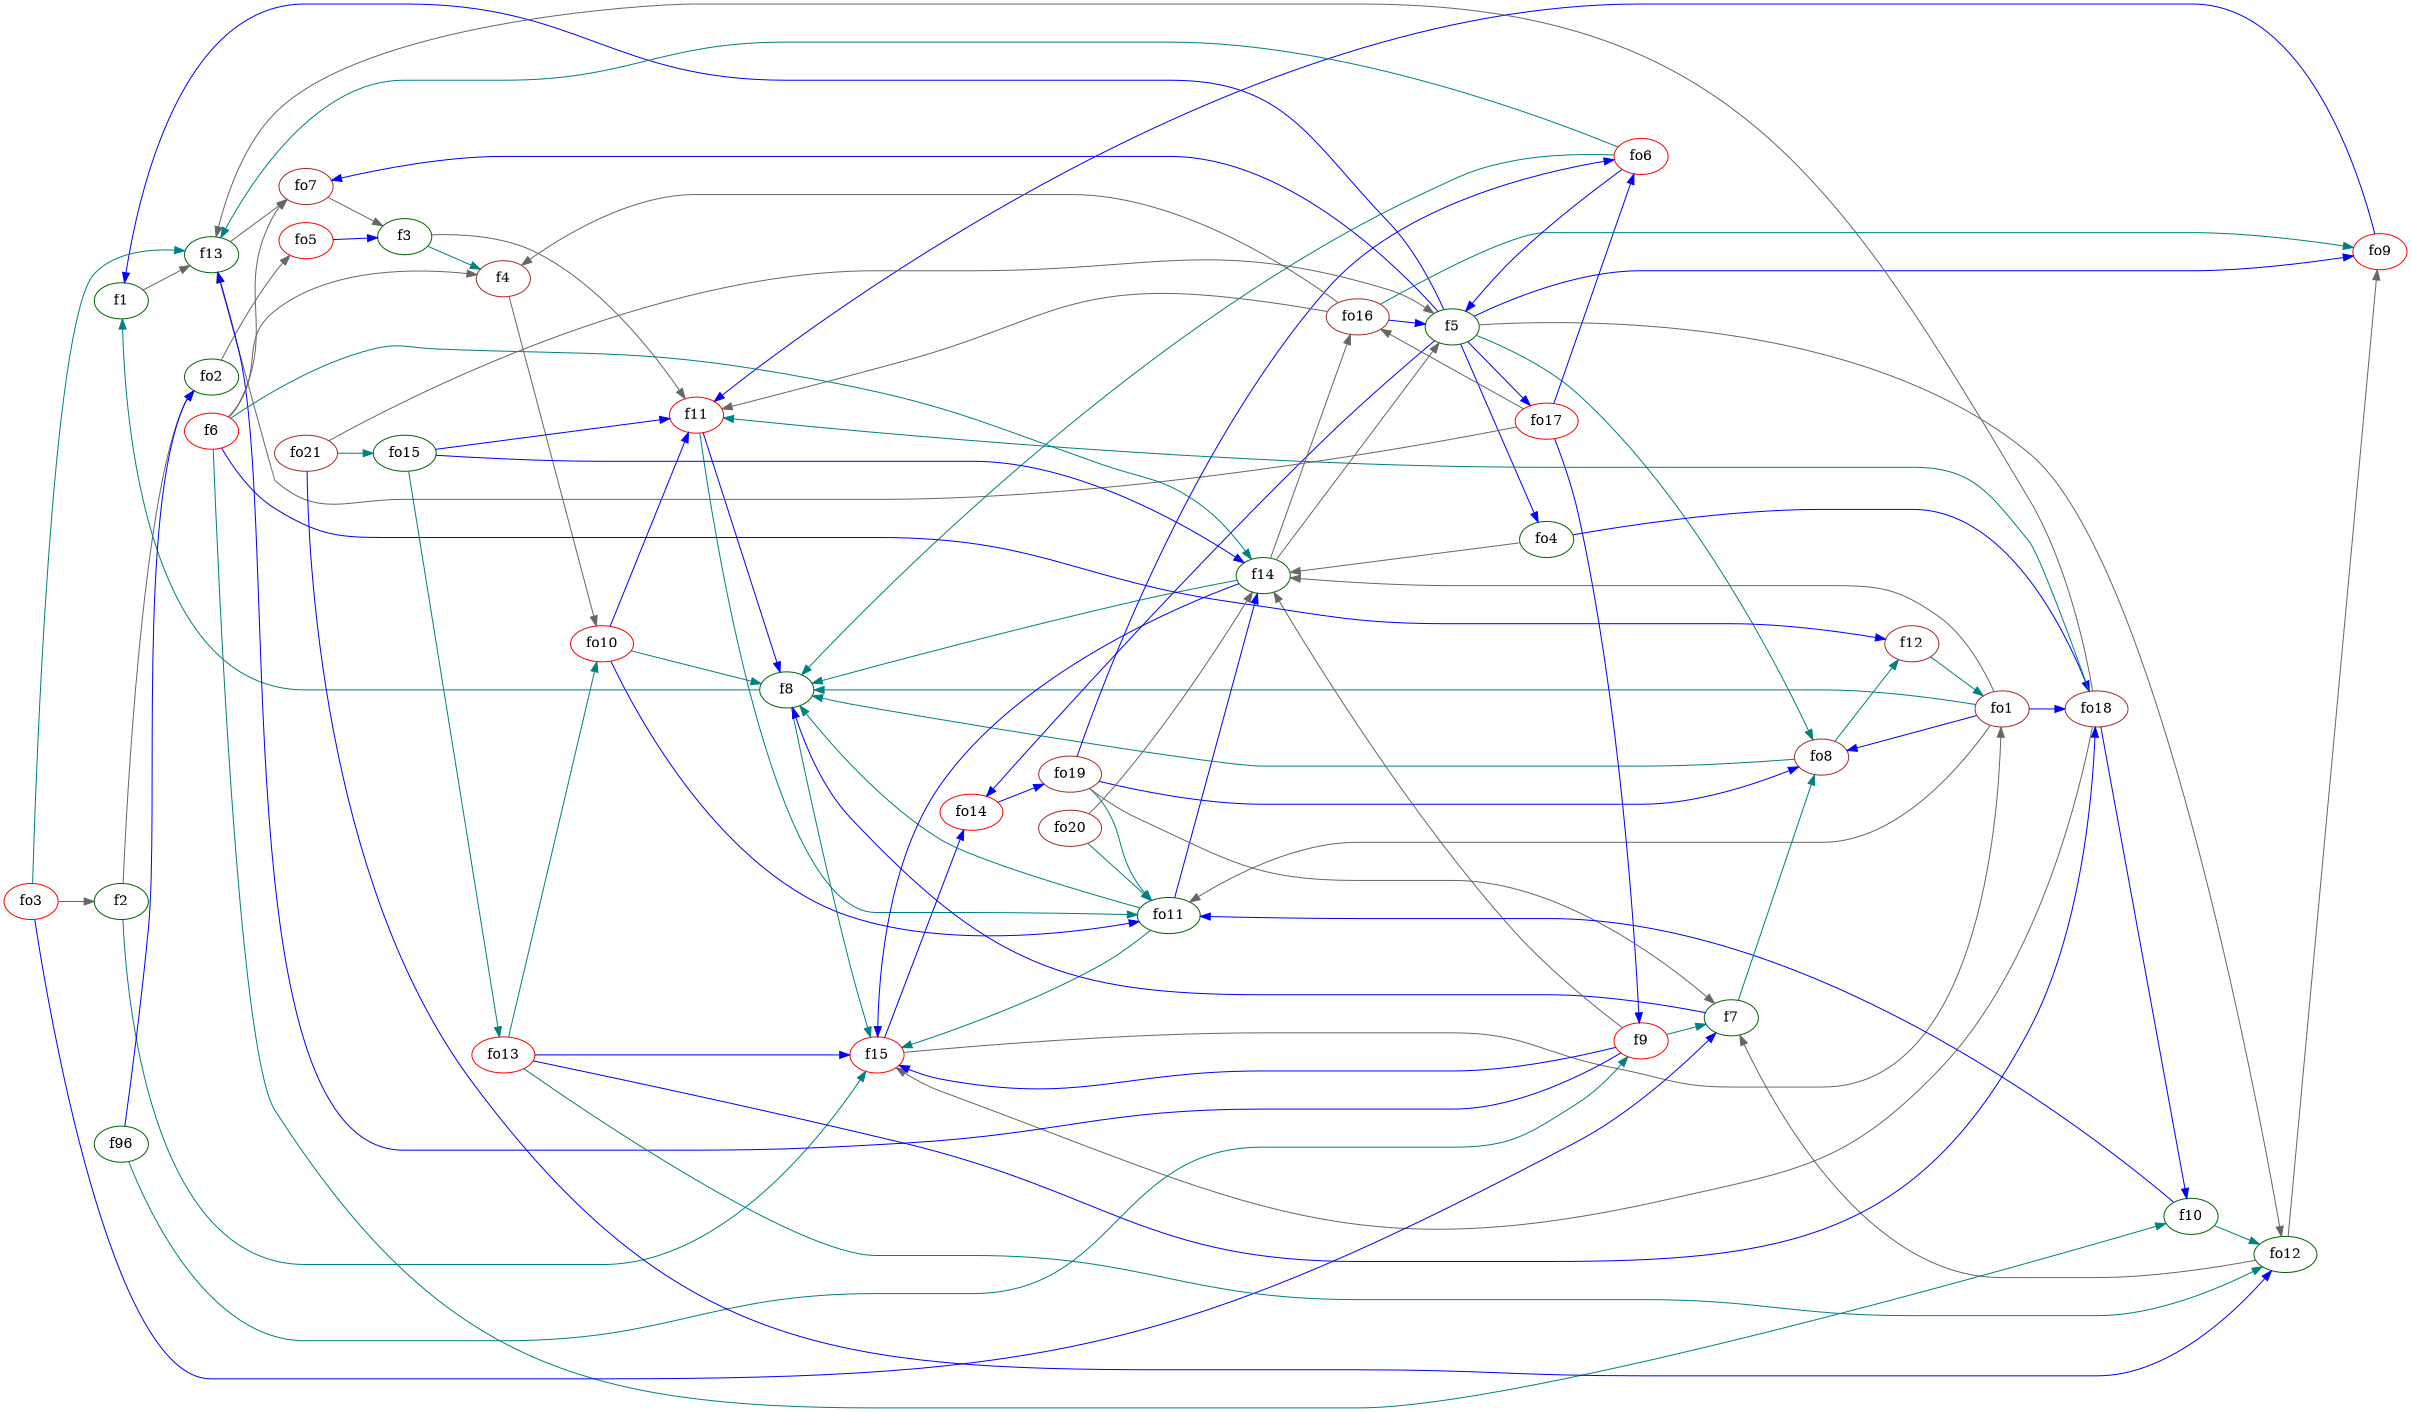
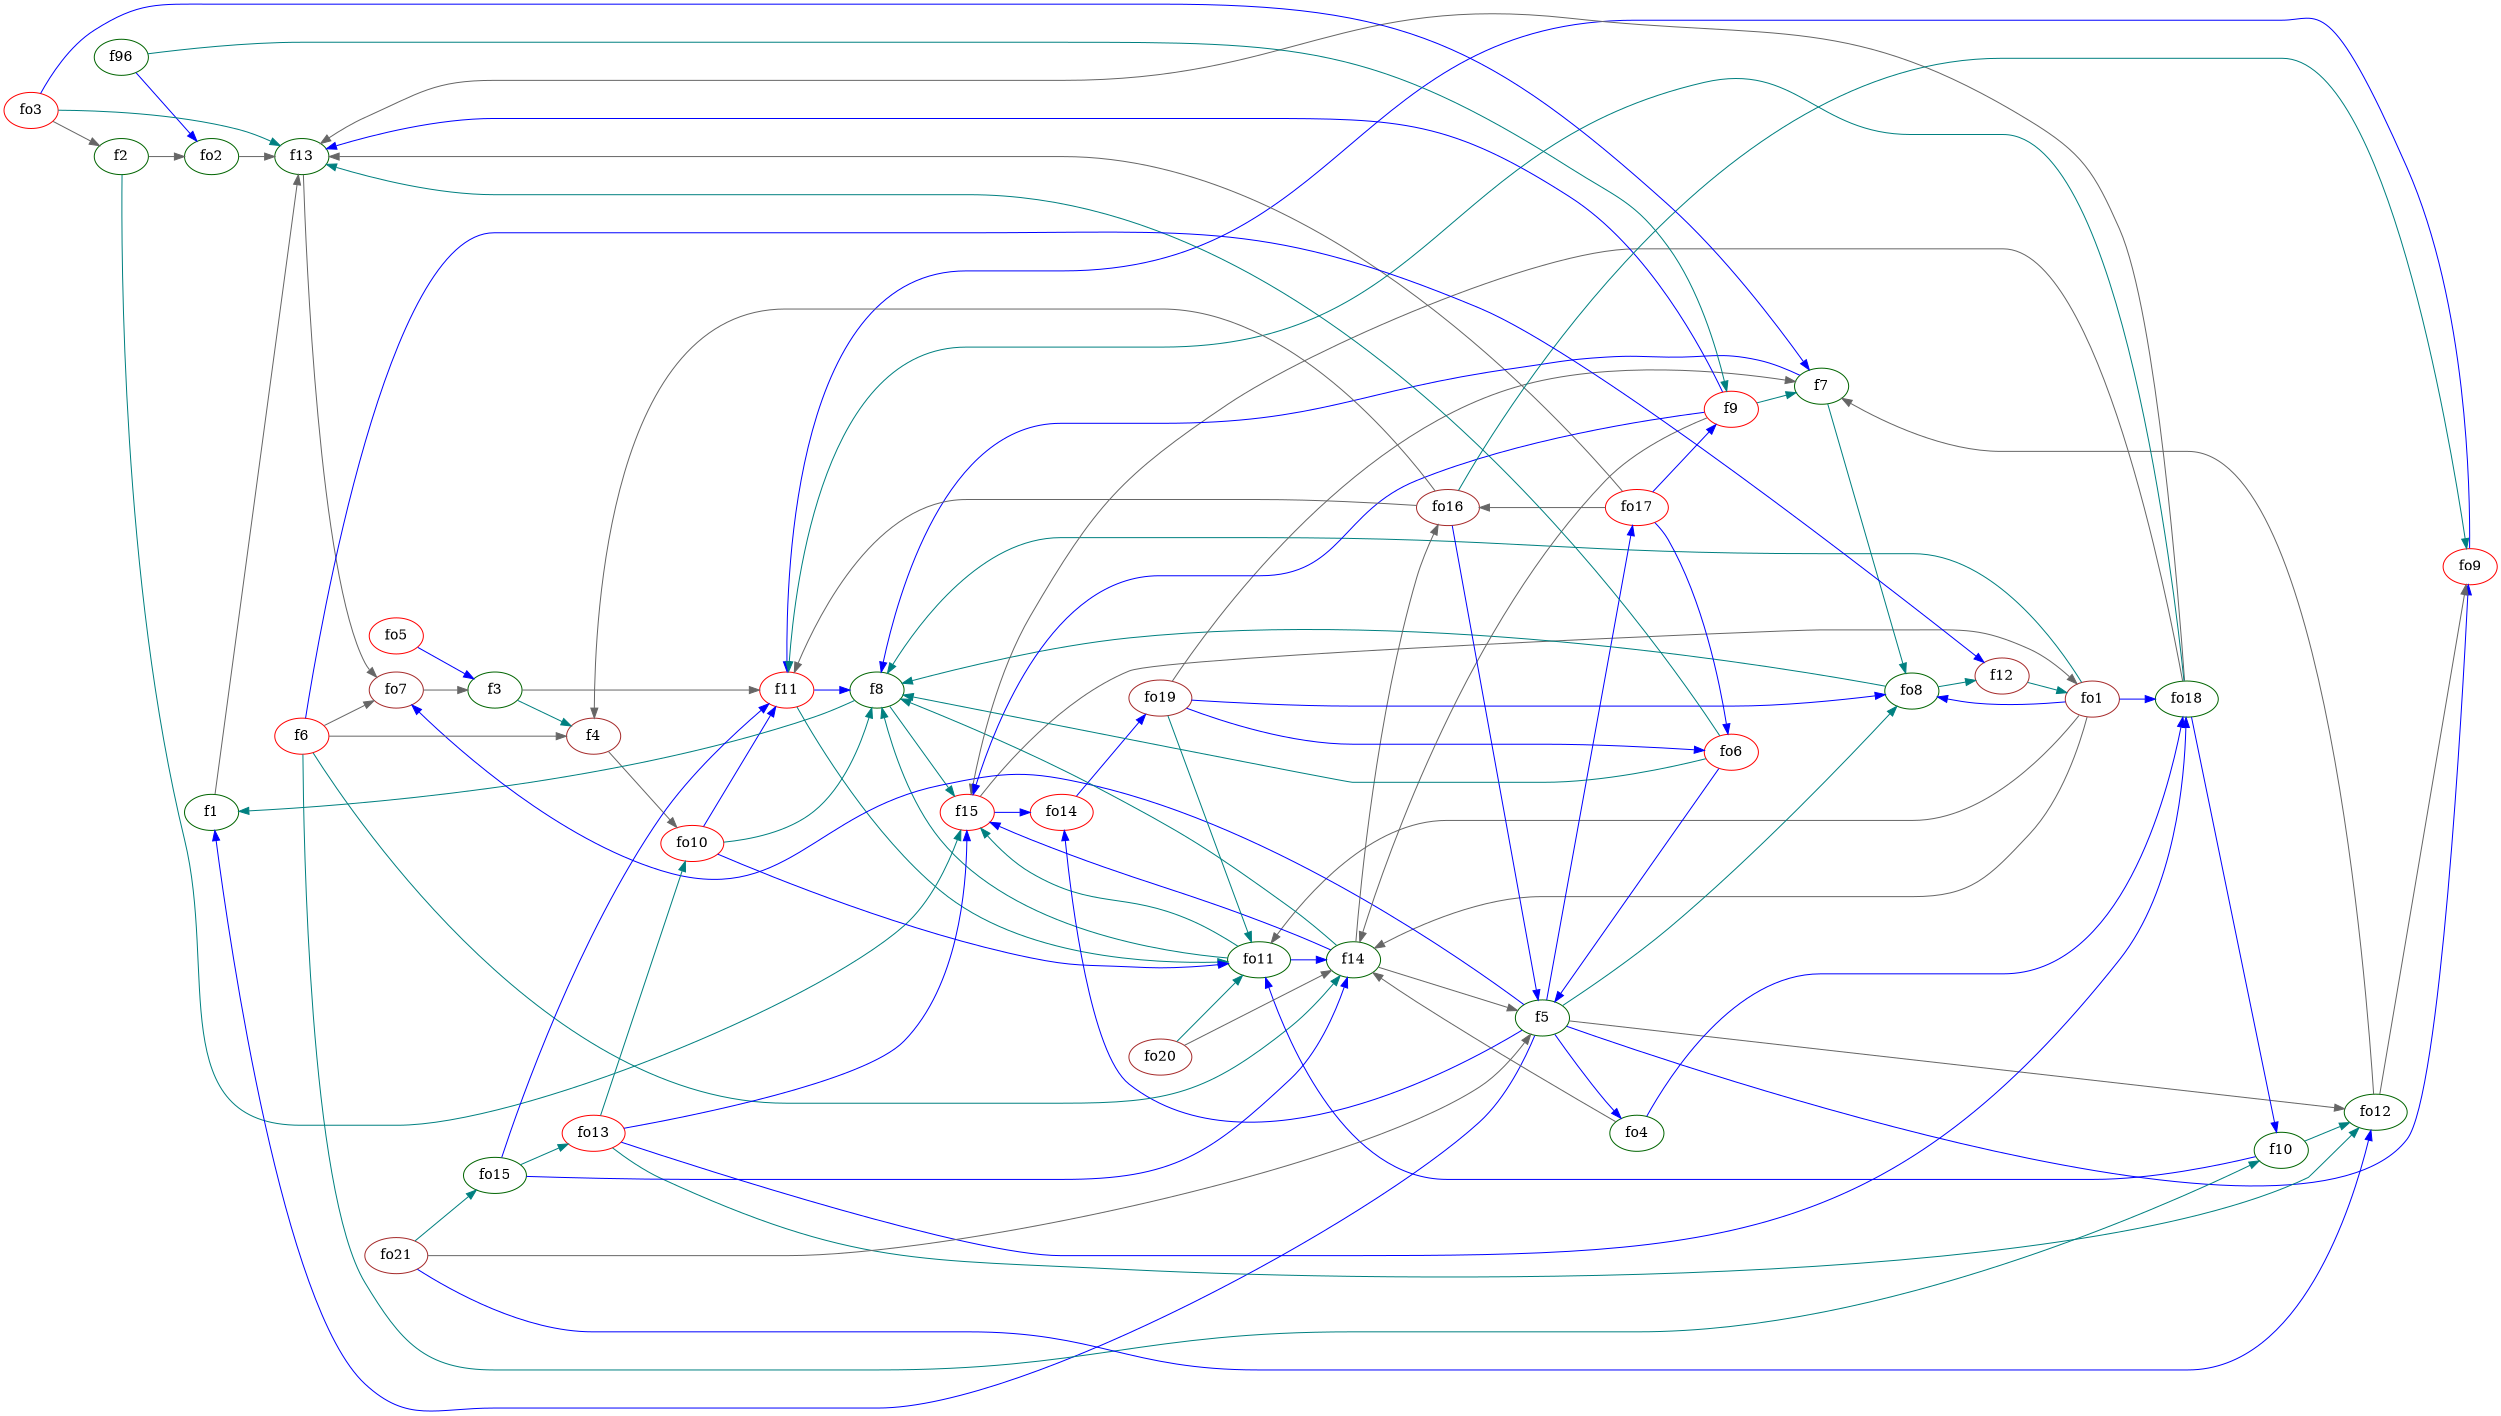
(250, 310) -> (252, 157)
(2097, 709) -> (2187, 699)
(1822, 757) -> (1912, 691)
